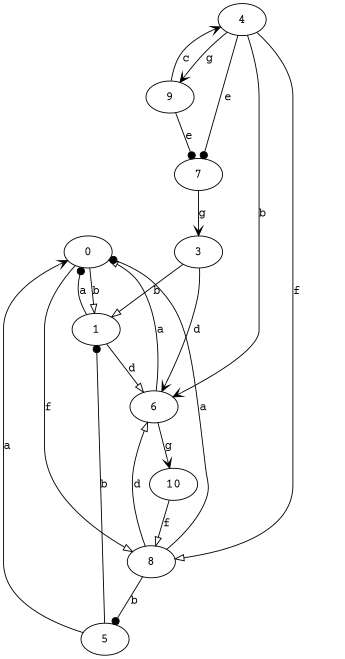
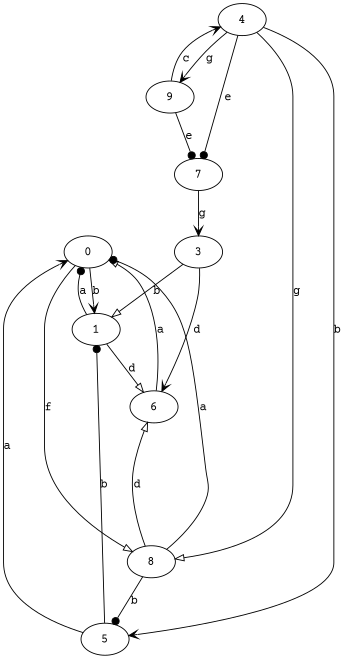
(259, 233) -> (334, 386)
(92, 286) -> (92, 286)
(297, 291) -> (297, 291)
(174, 484) -> none
